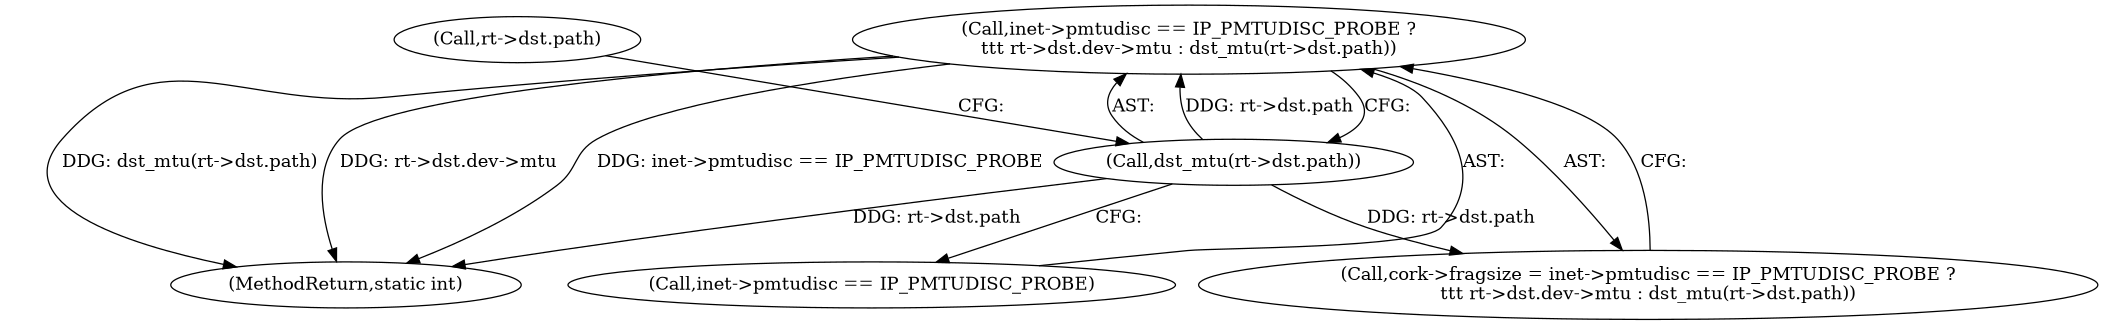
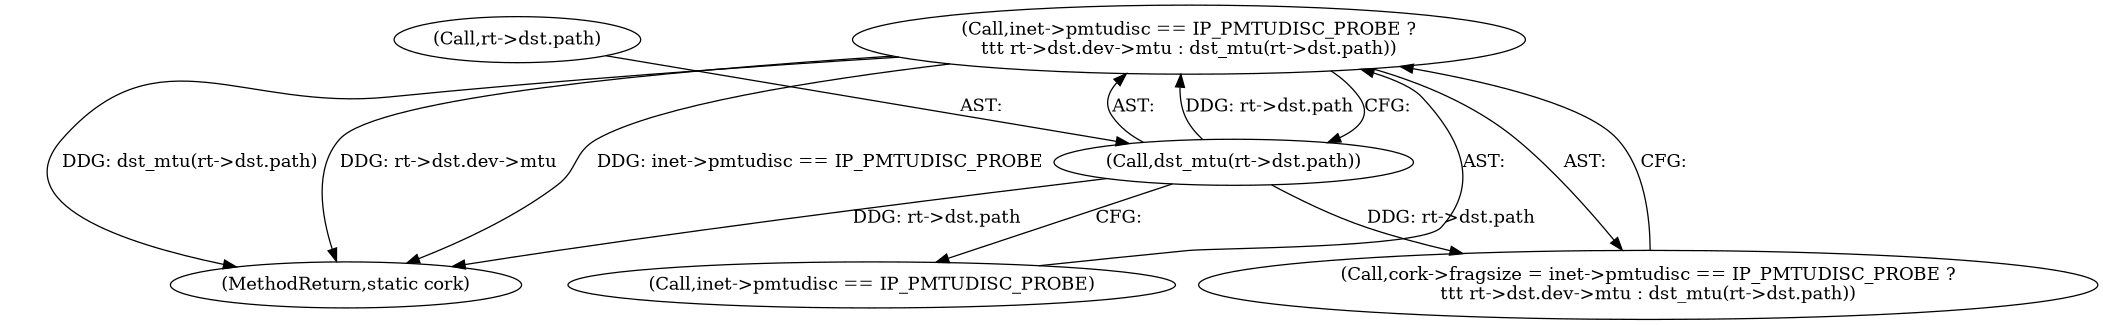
(984, 107) -> (984, 107)
(346, 285) -> (346, 285)
